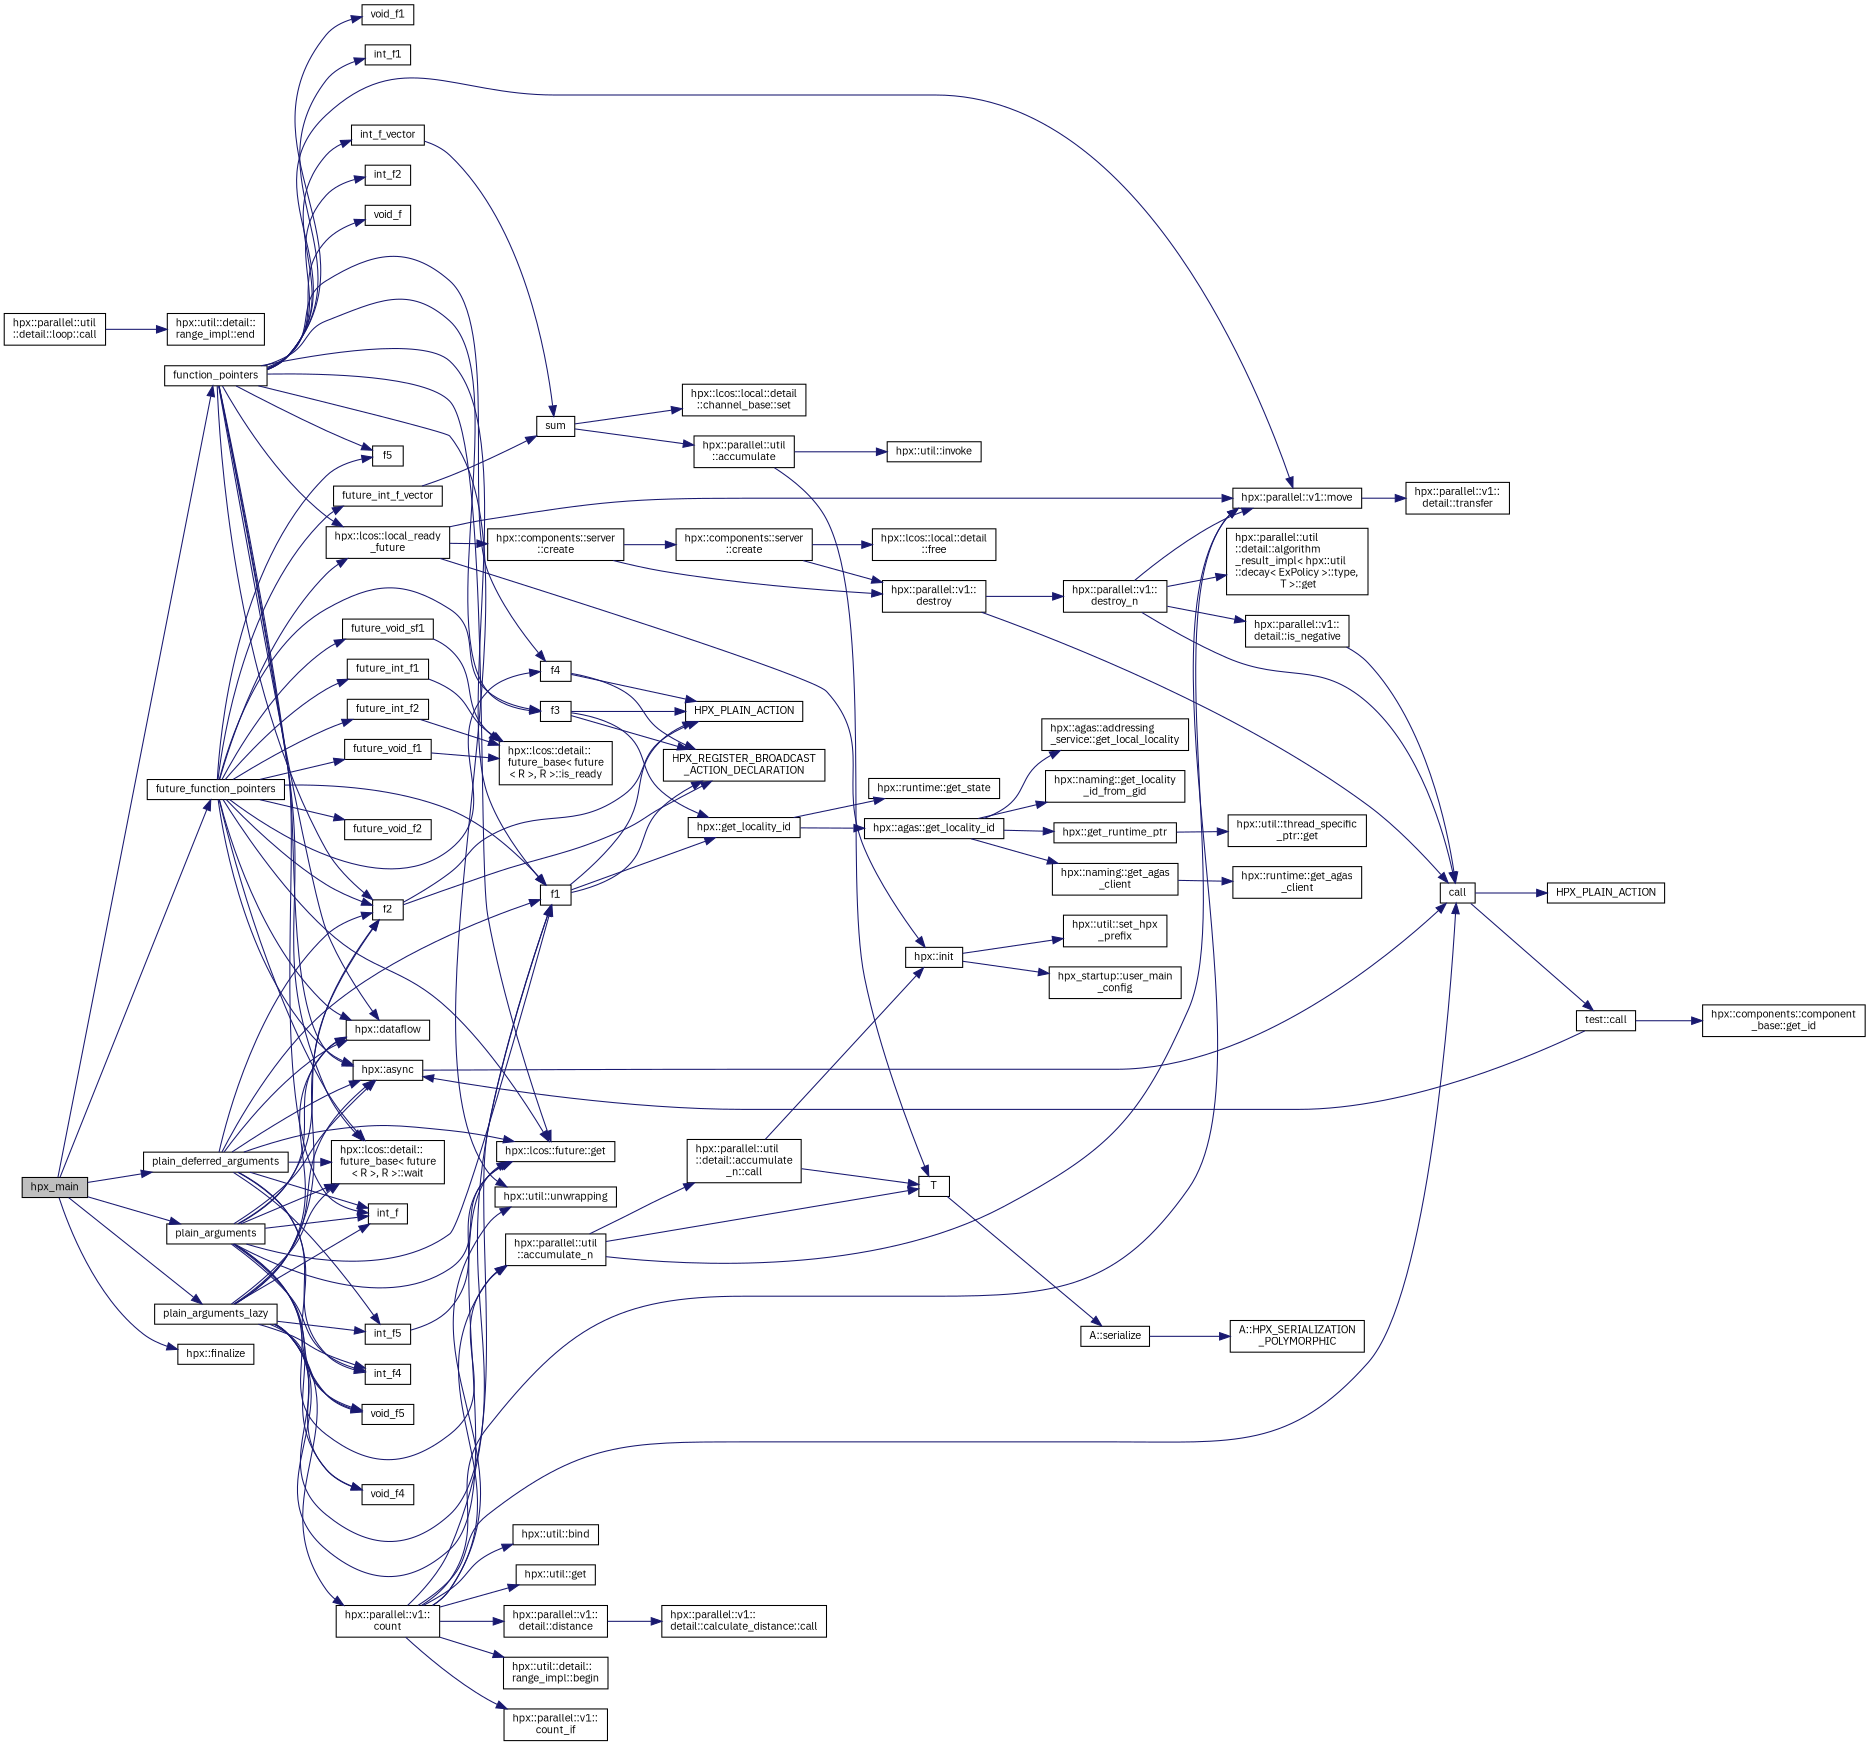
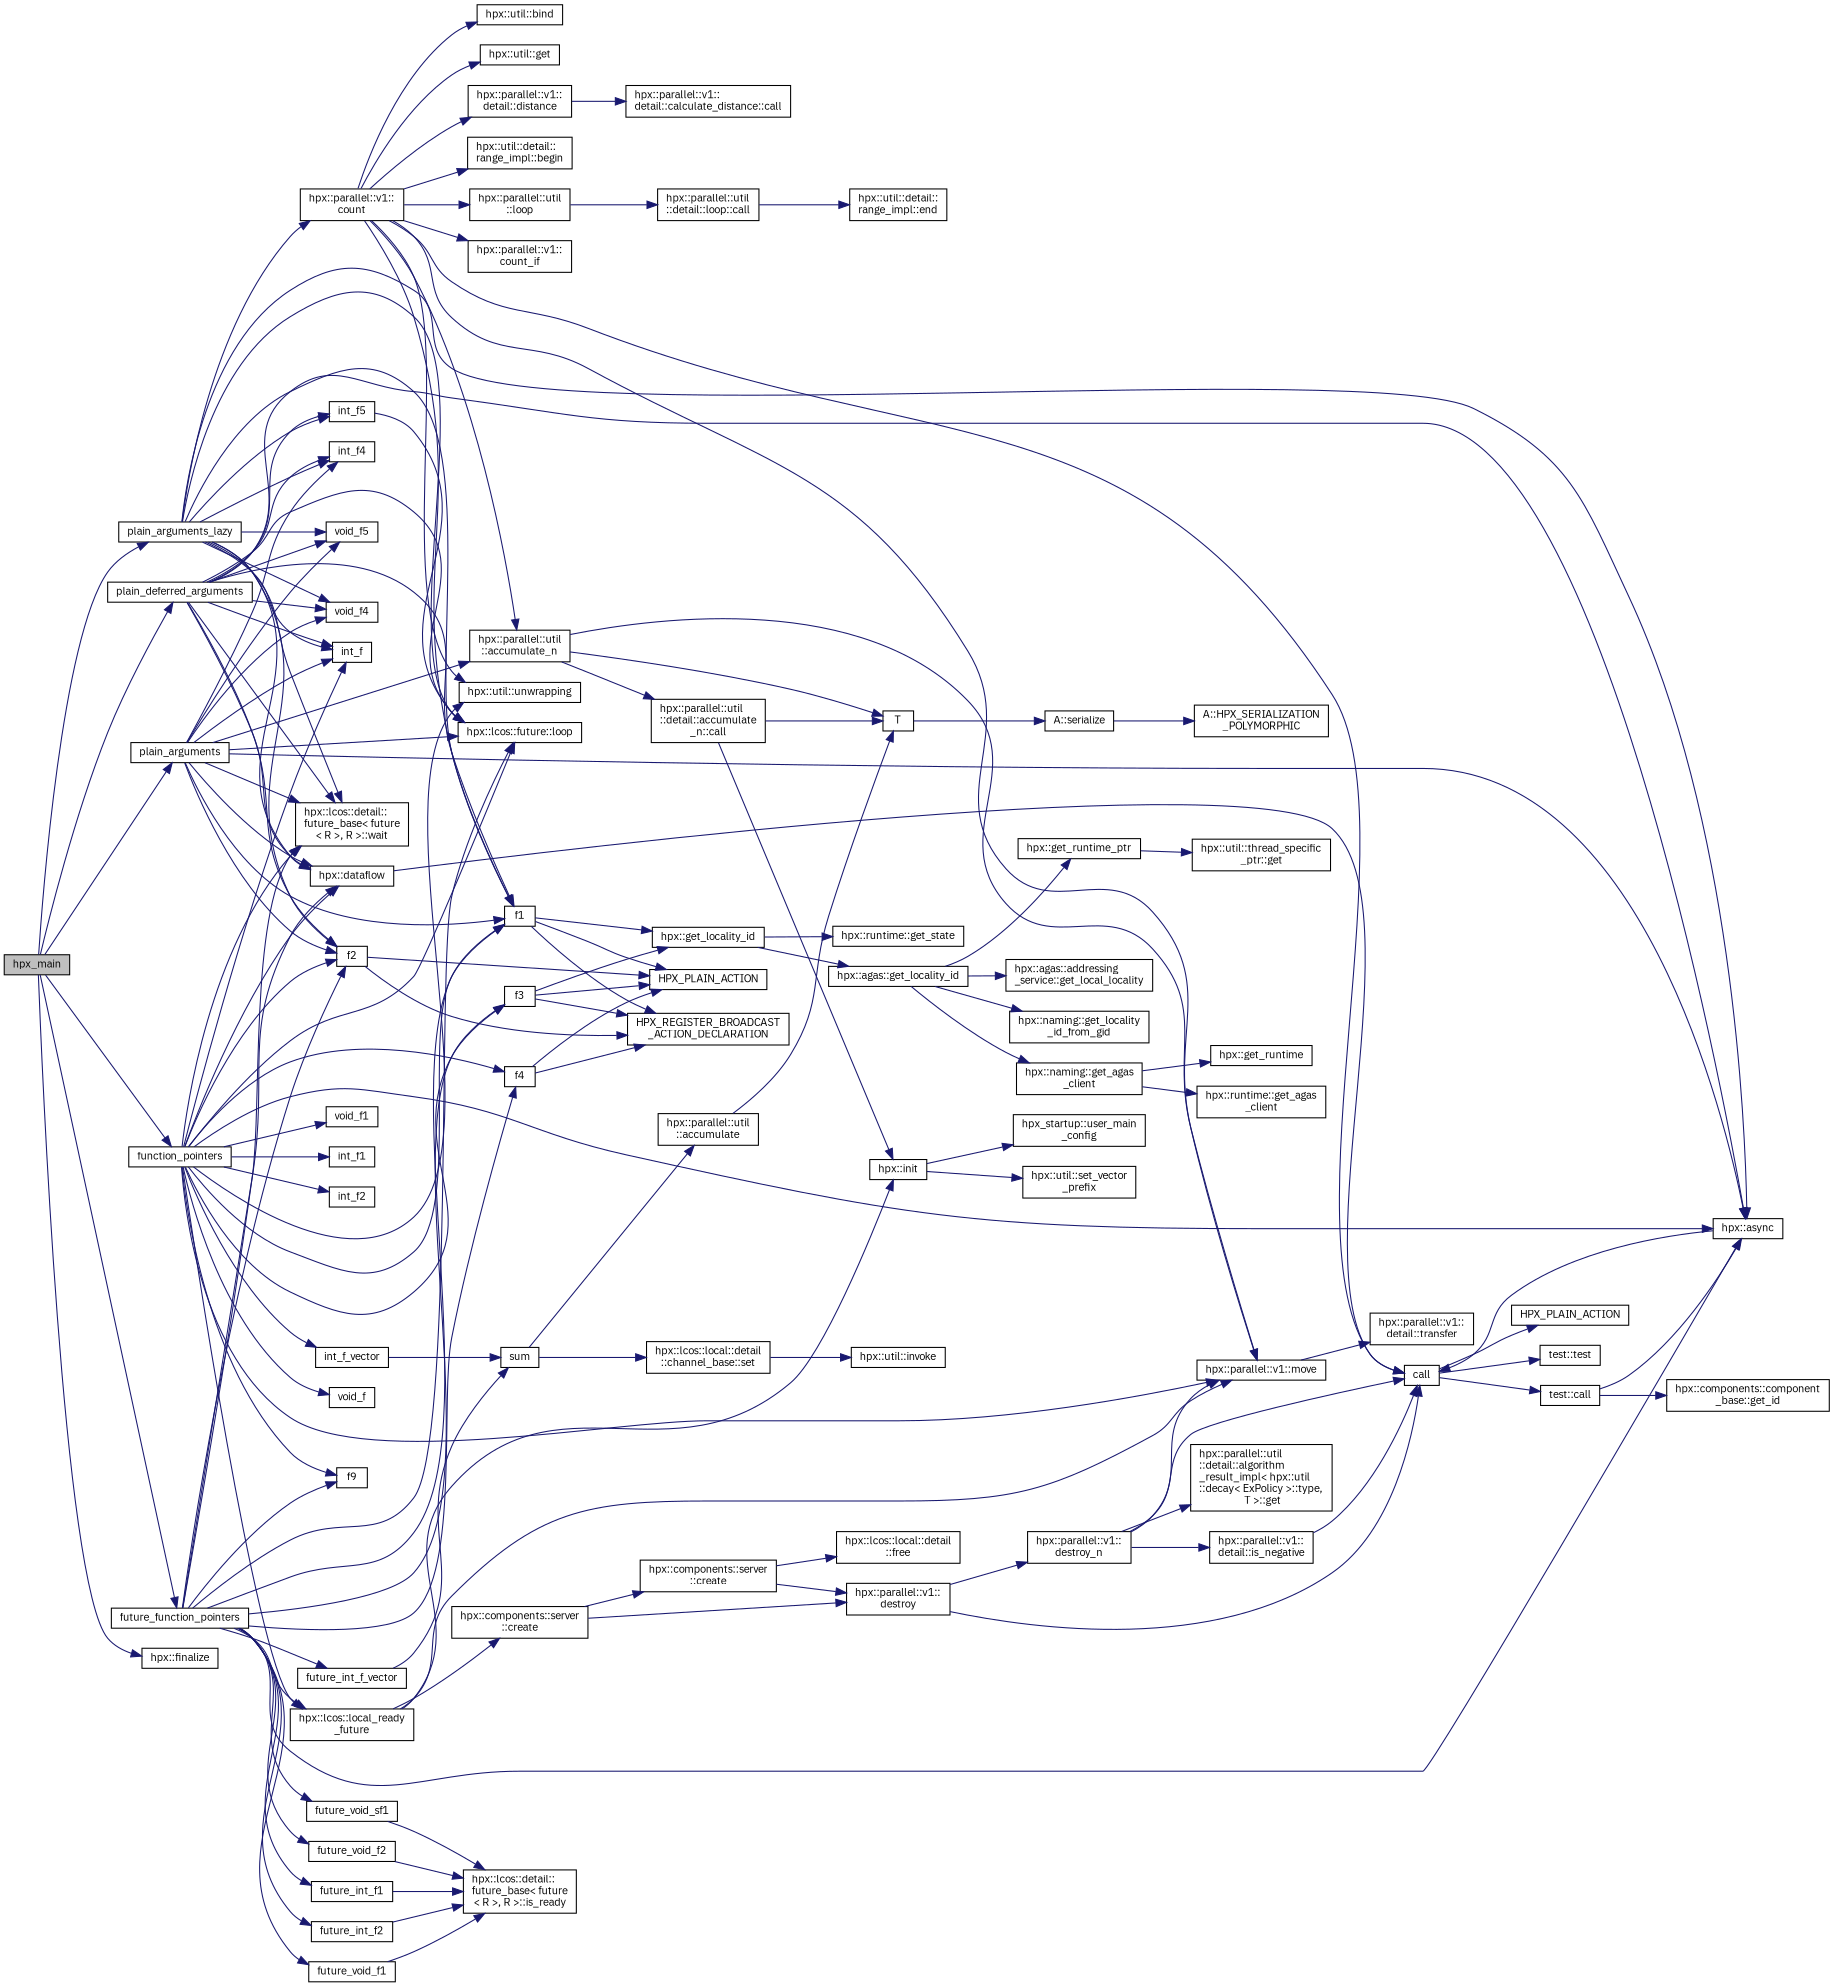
none -> (520, 205)
(835, 452) -> (802, 1357)
(388, 456) -> (352, 1478)
none -> (289, 605)
none -> (1146, 805)
(1115, 931) -> (1079, 1182)
none -> (1261, 1056)
(556, 1152) -> (520, 733)
none -> (1570, 1355)
none -> (424, 1869)
